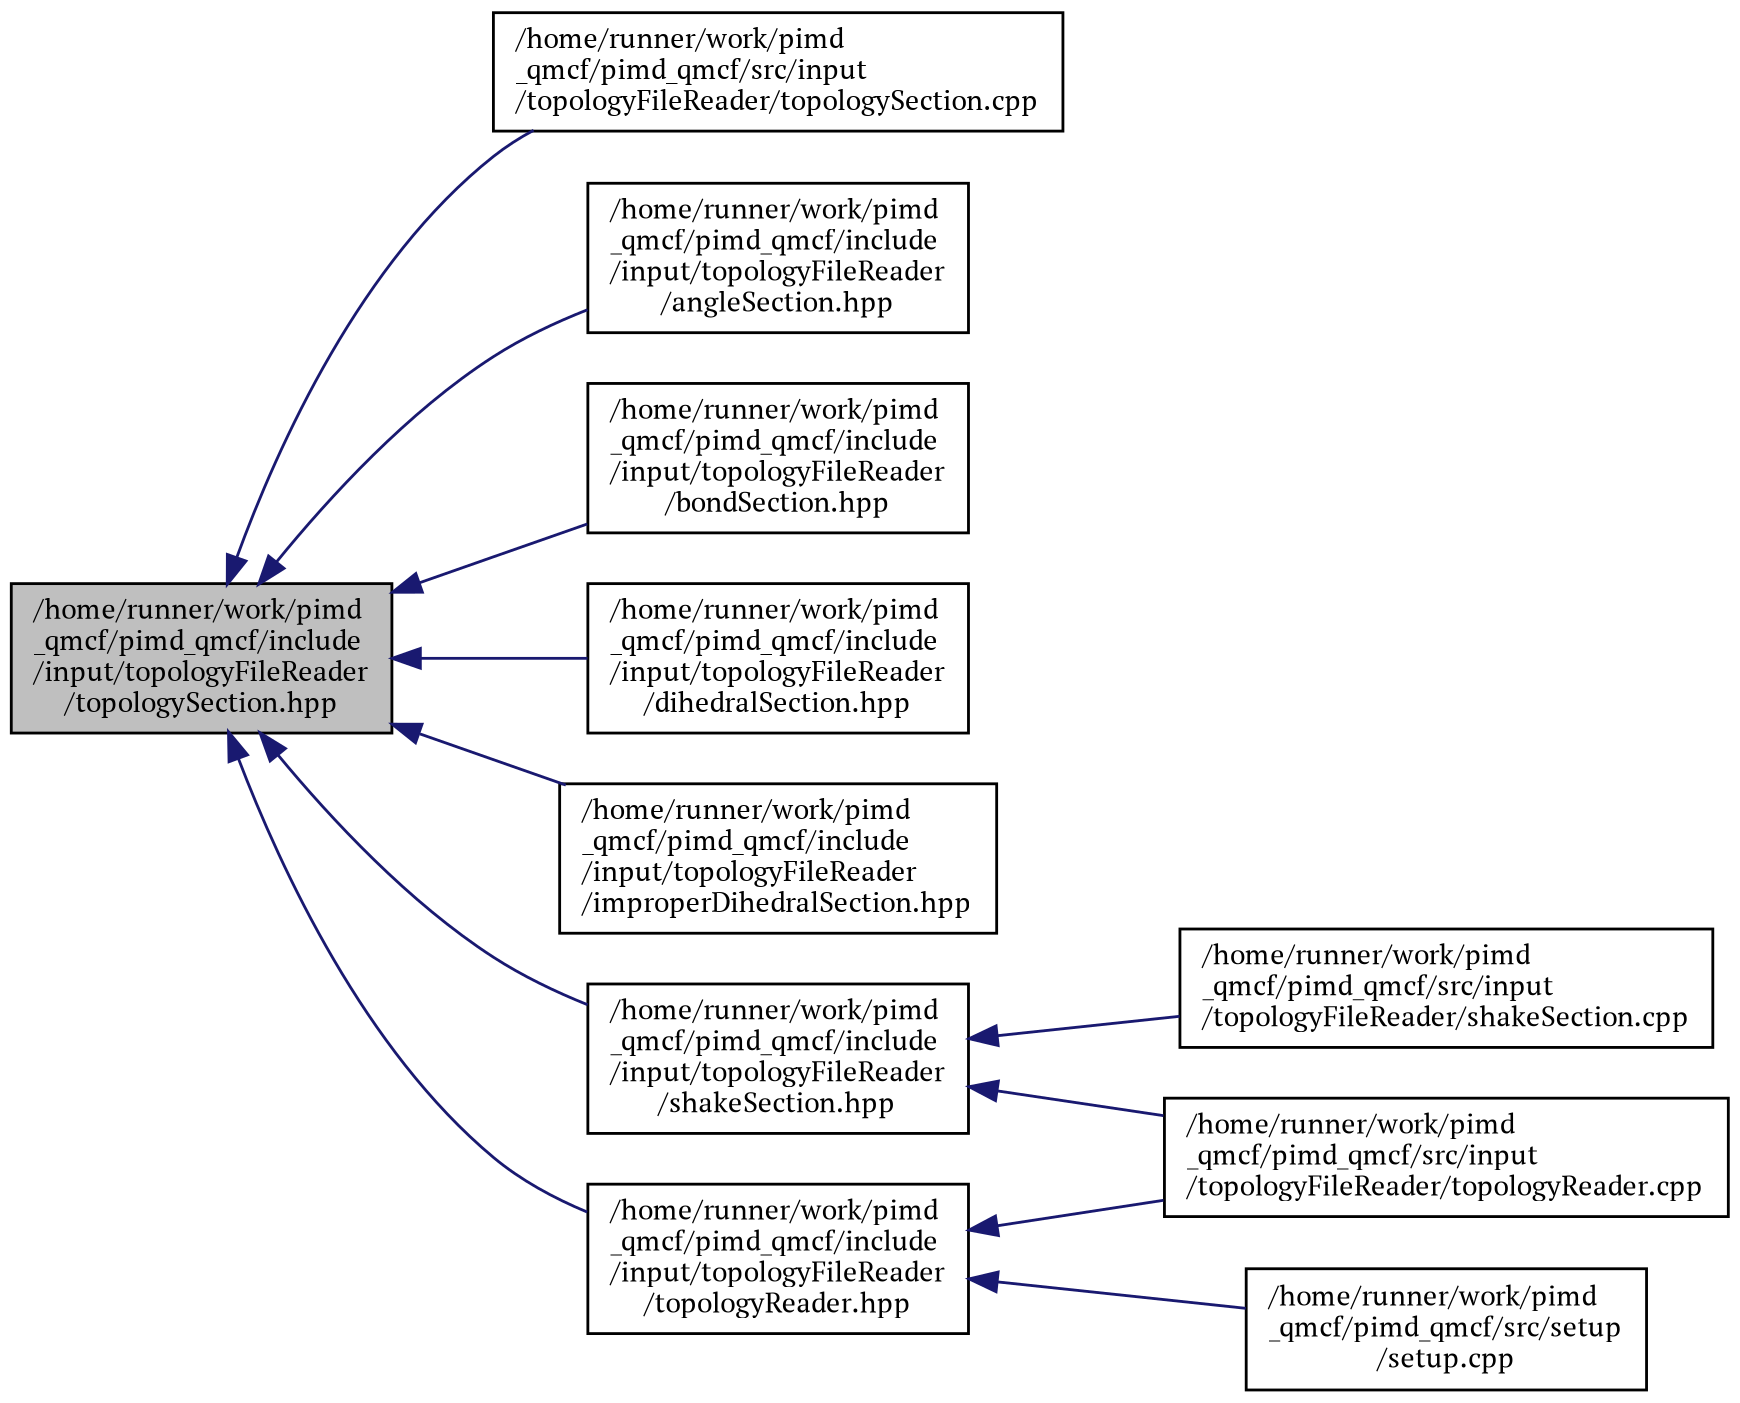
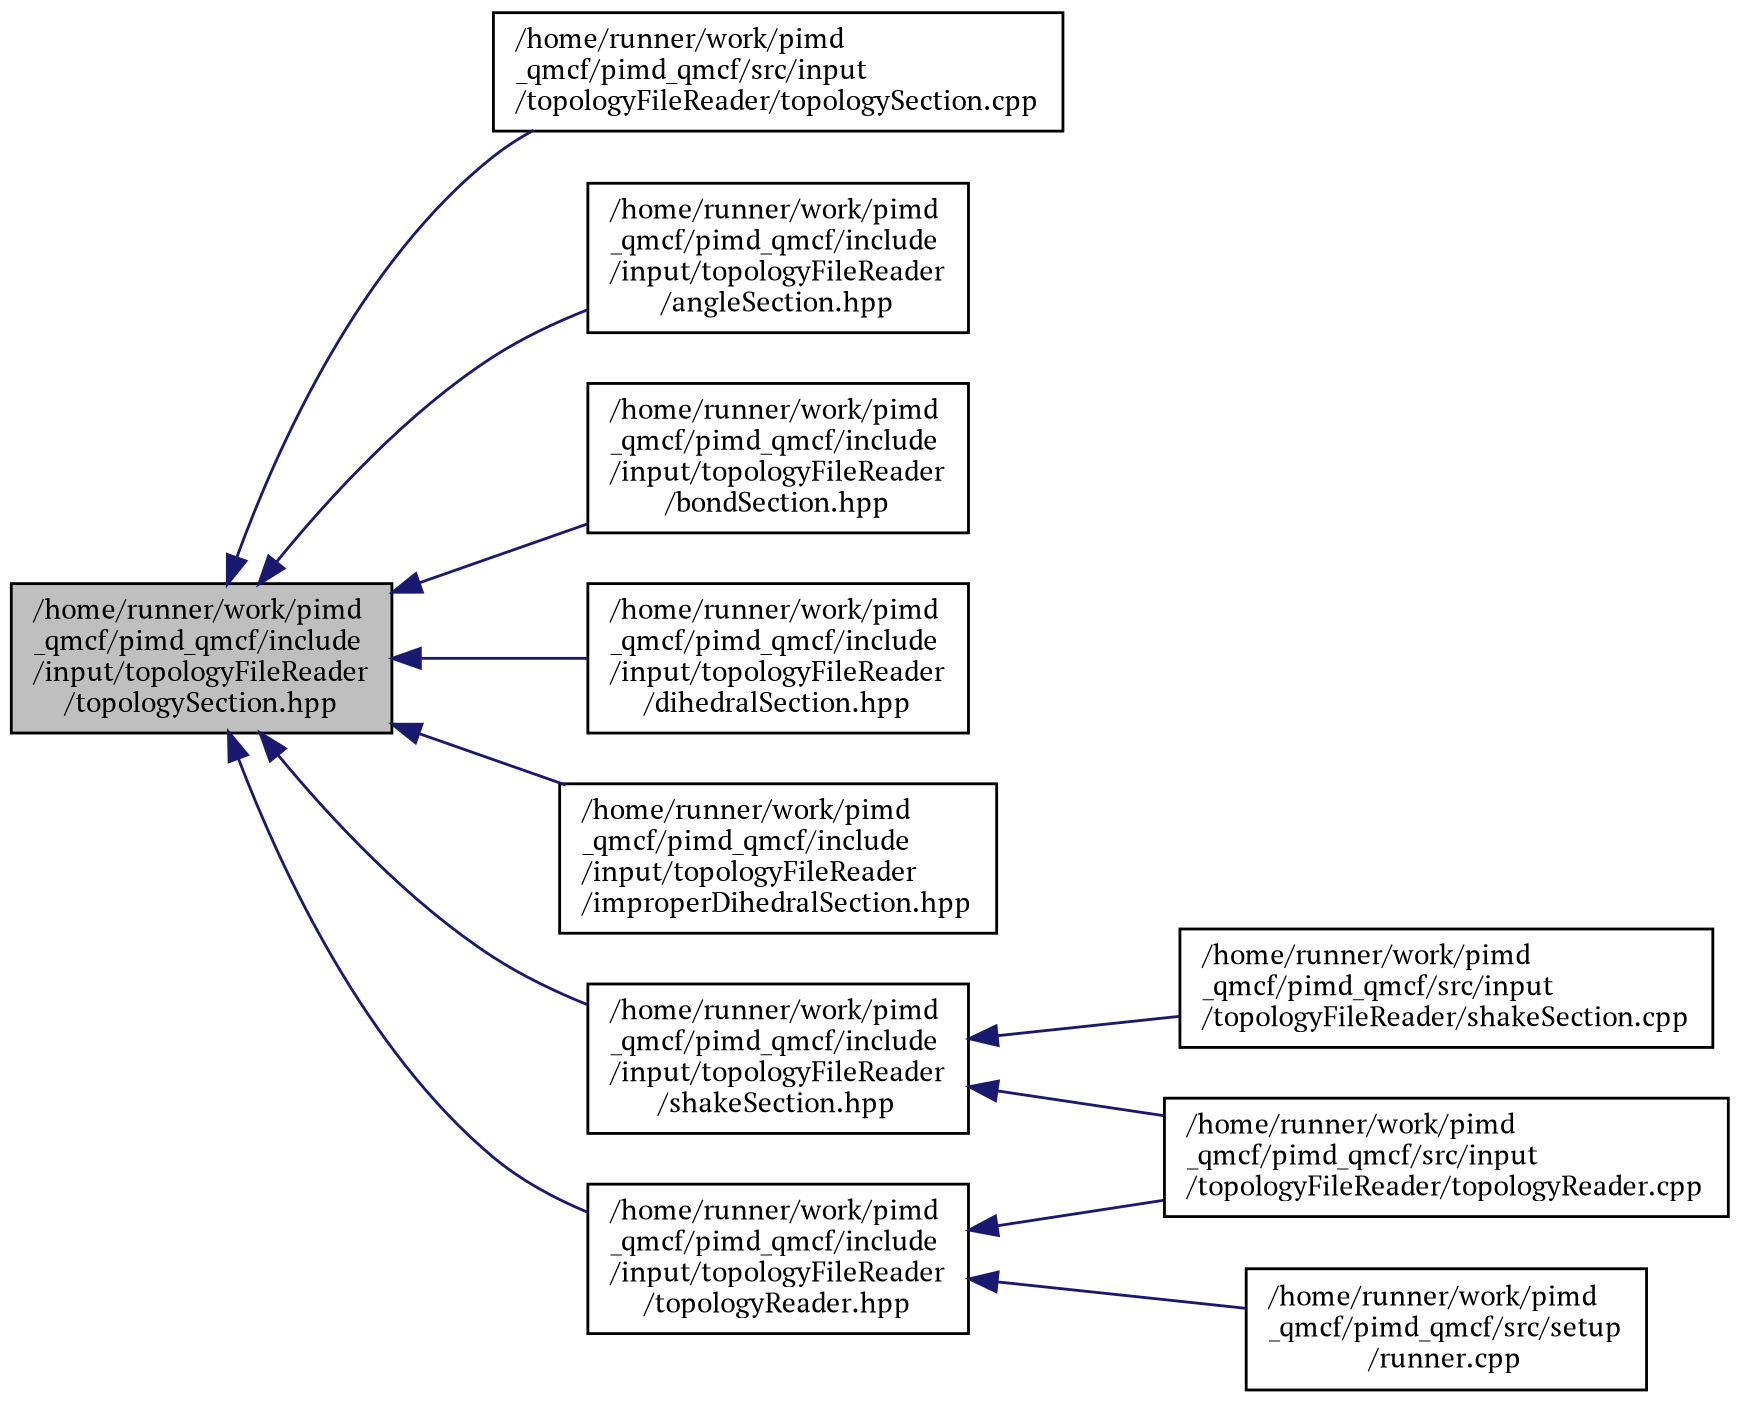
(1446, 1329) -> (1446, 1329)
